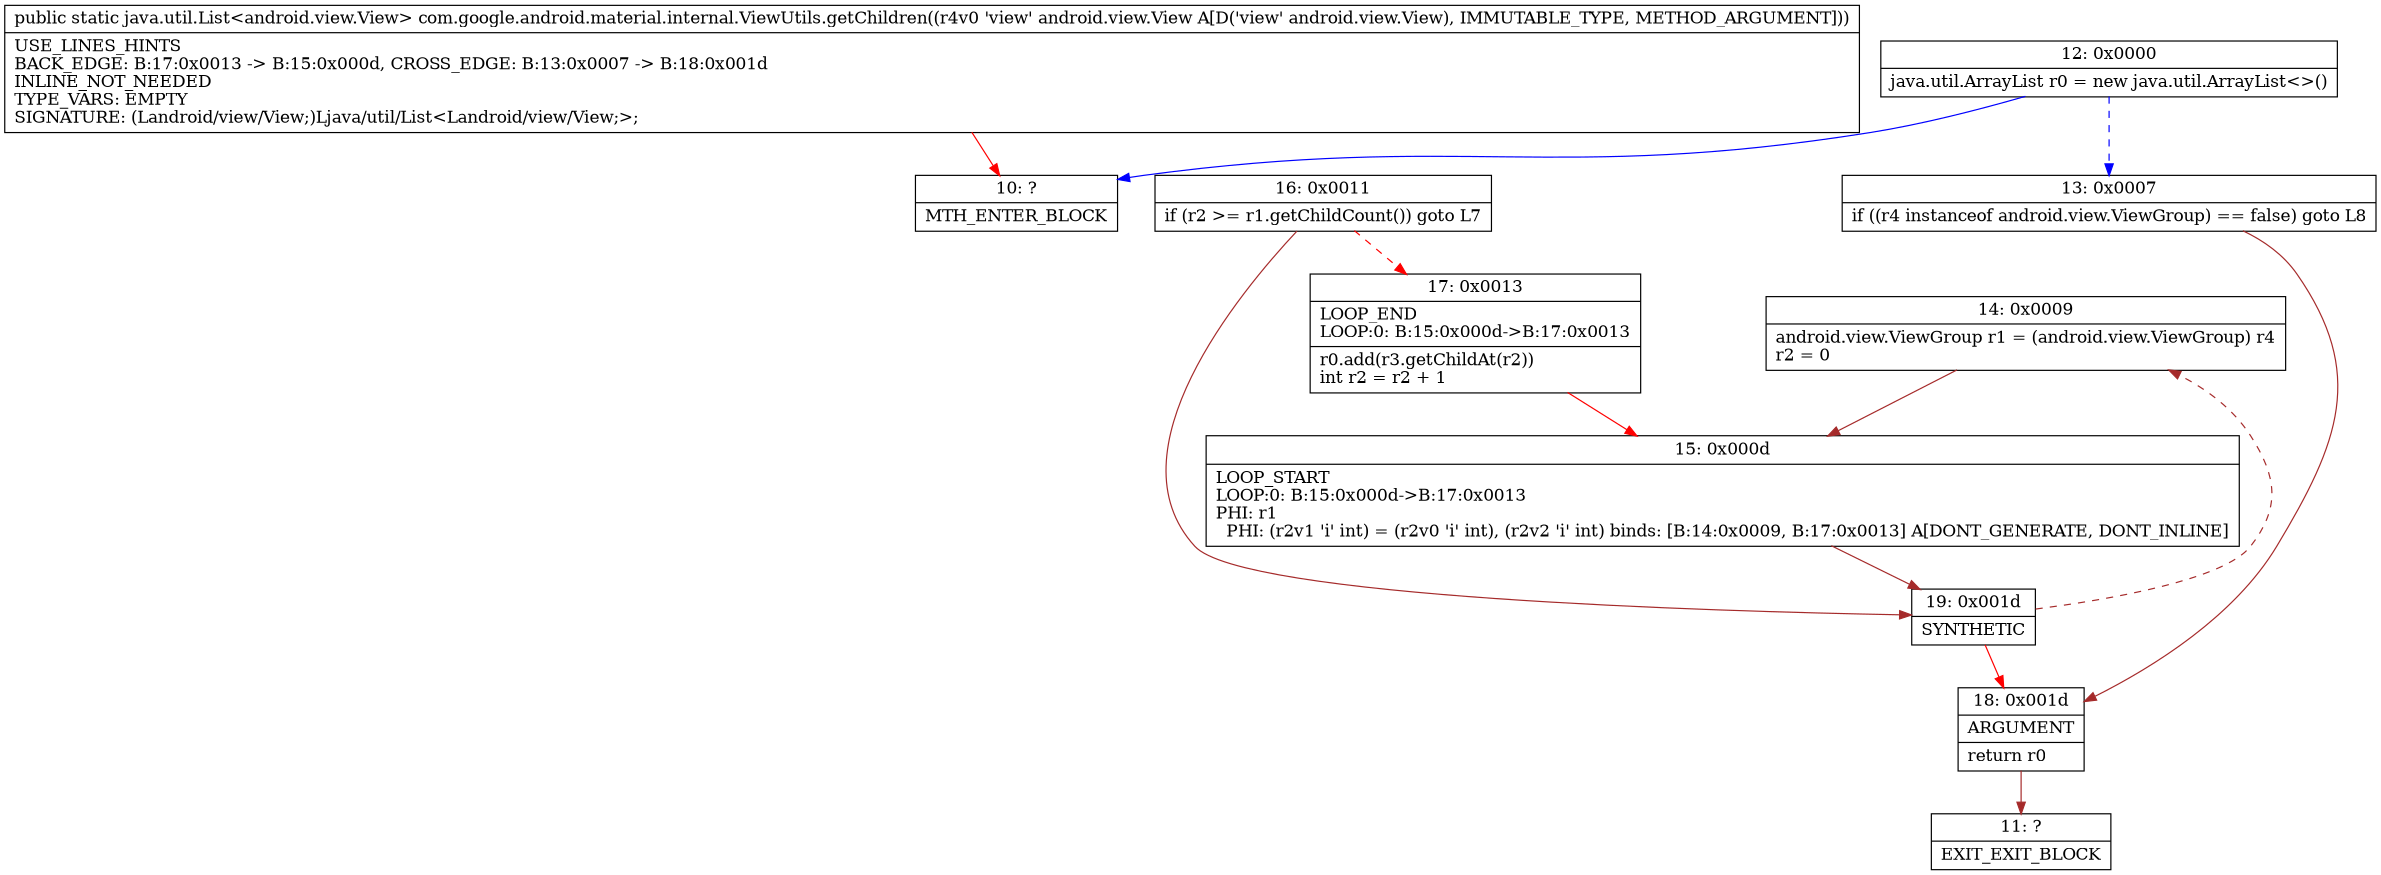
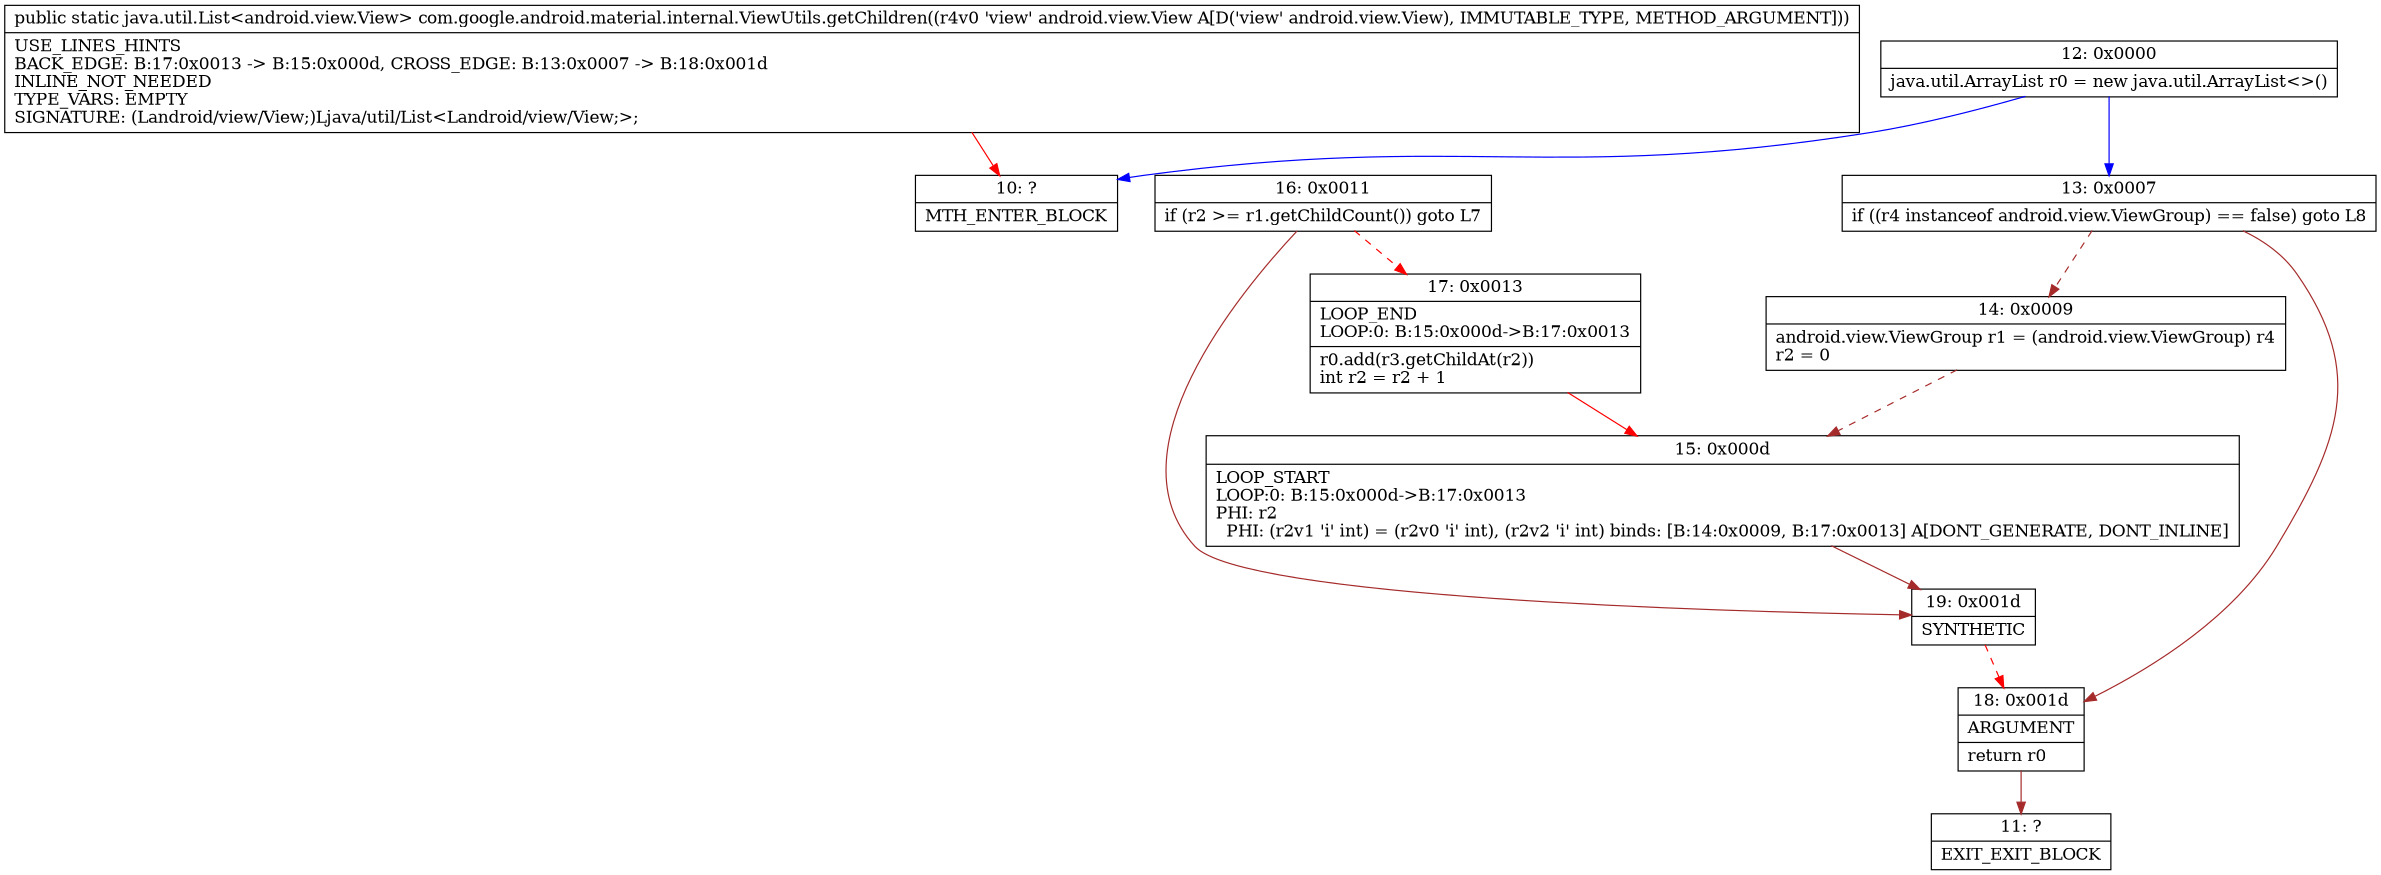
(2109, 130) -> (2109, 130)
(1898, 400) -> (1898, 400)
(1250, 514) -> (1250, 514)
(2246, 550) -> (2074, 259)
(1992, 661) -> (1992, 661)
